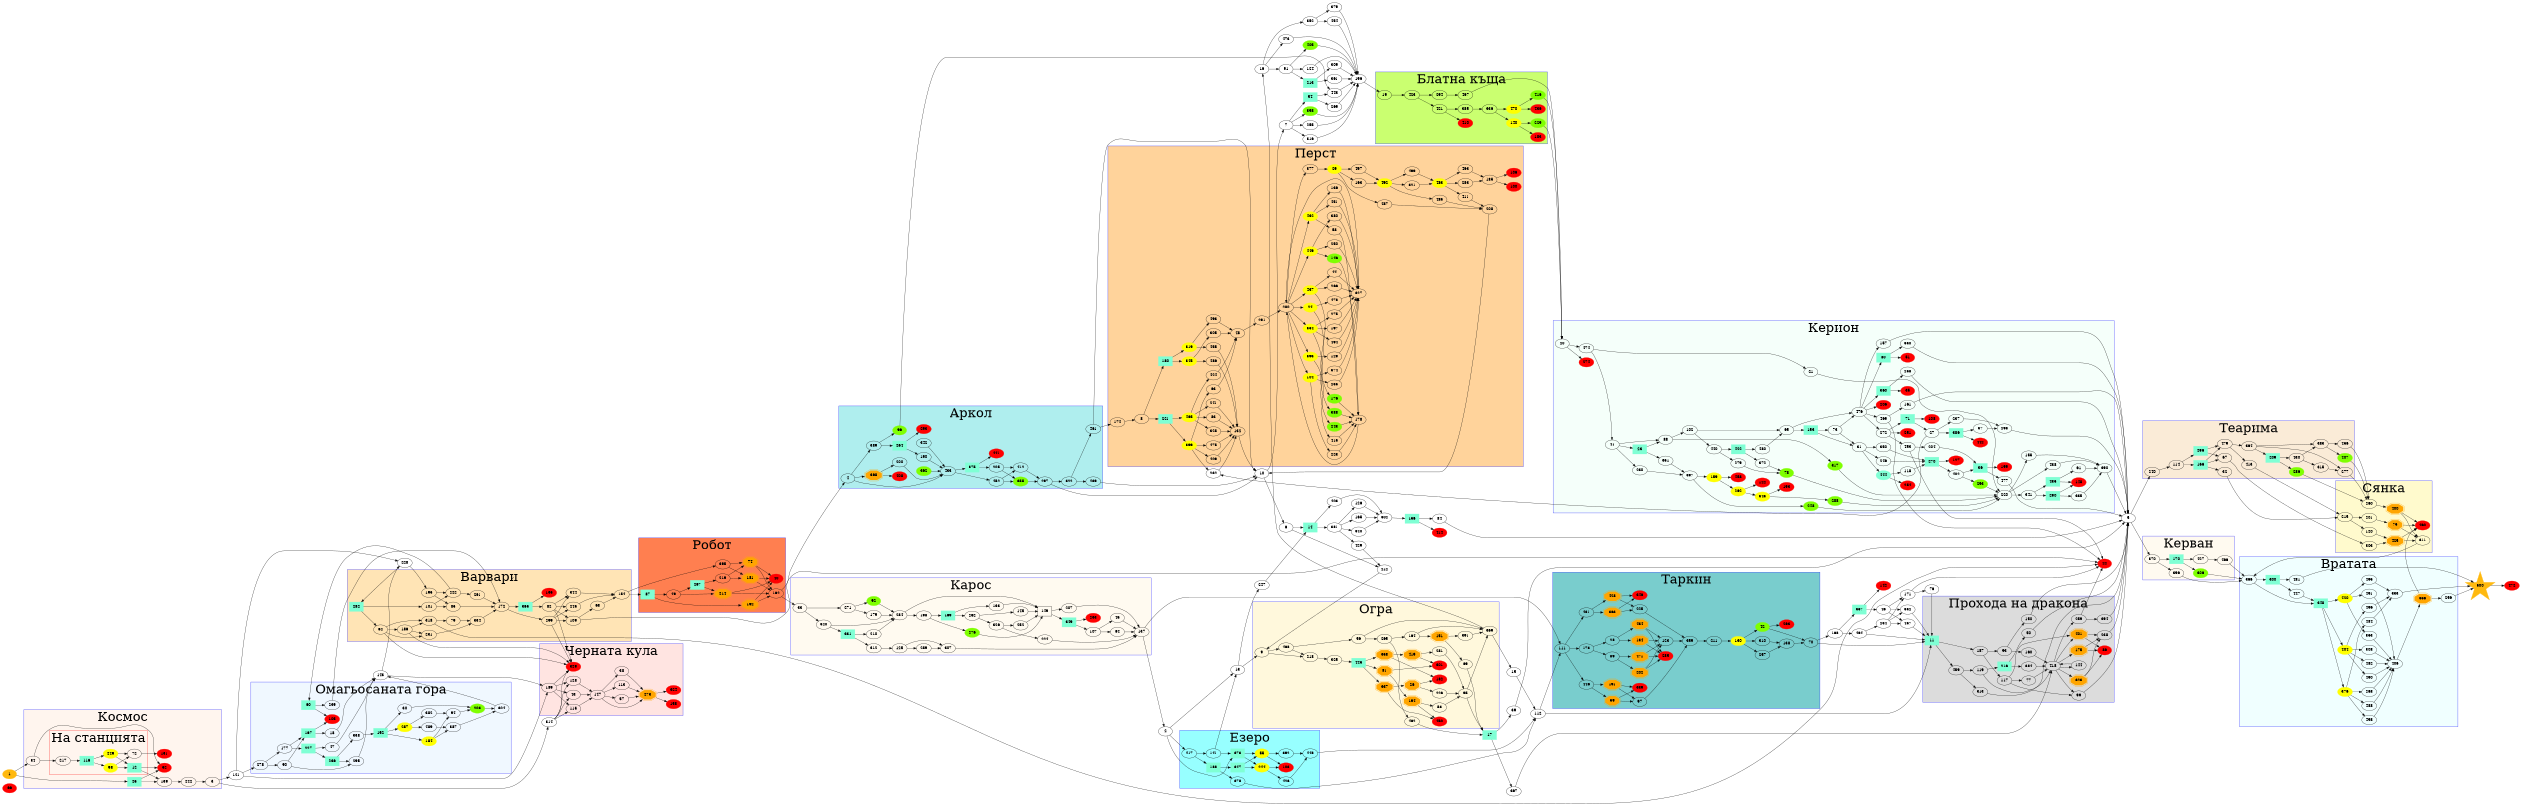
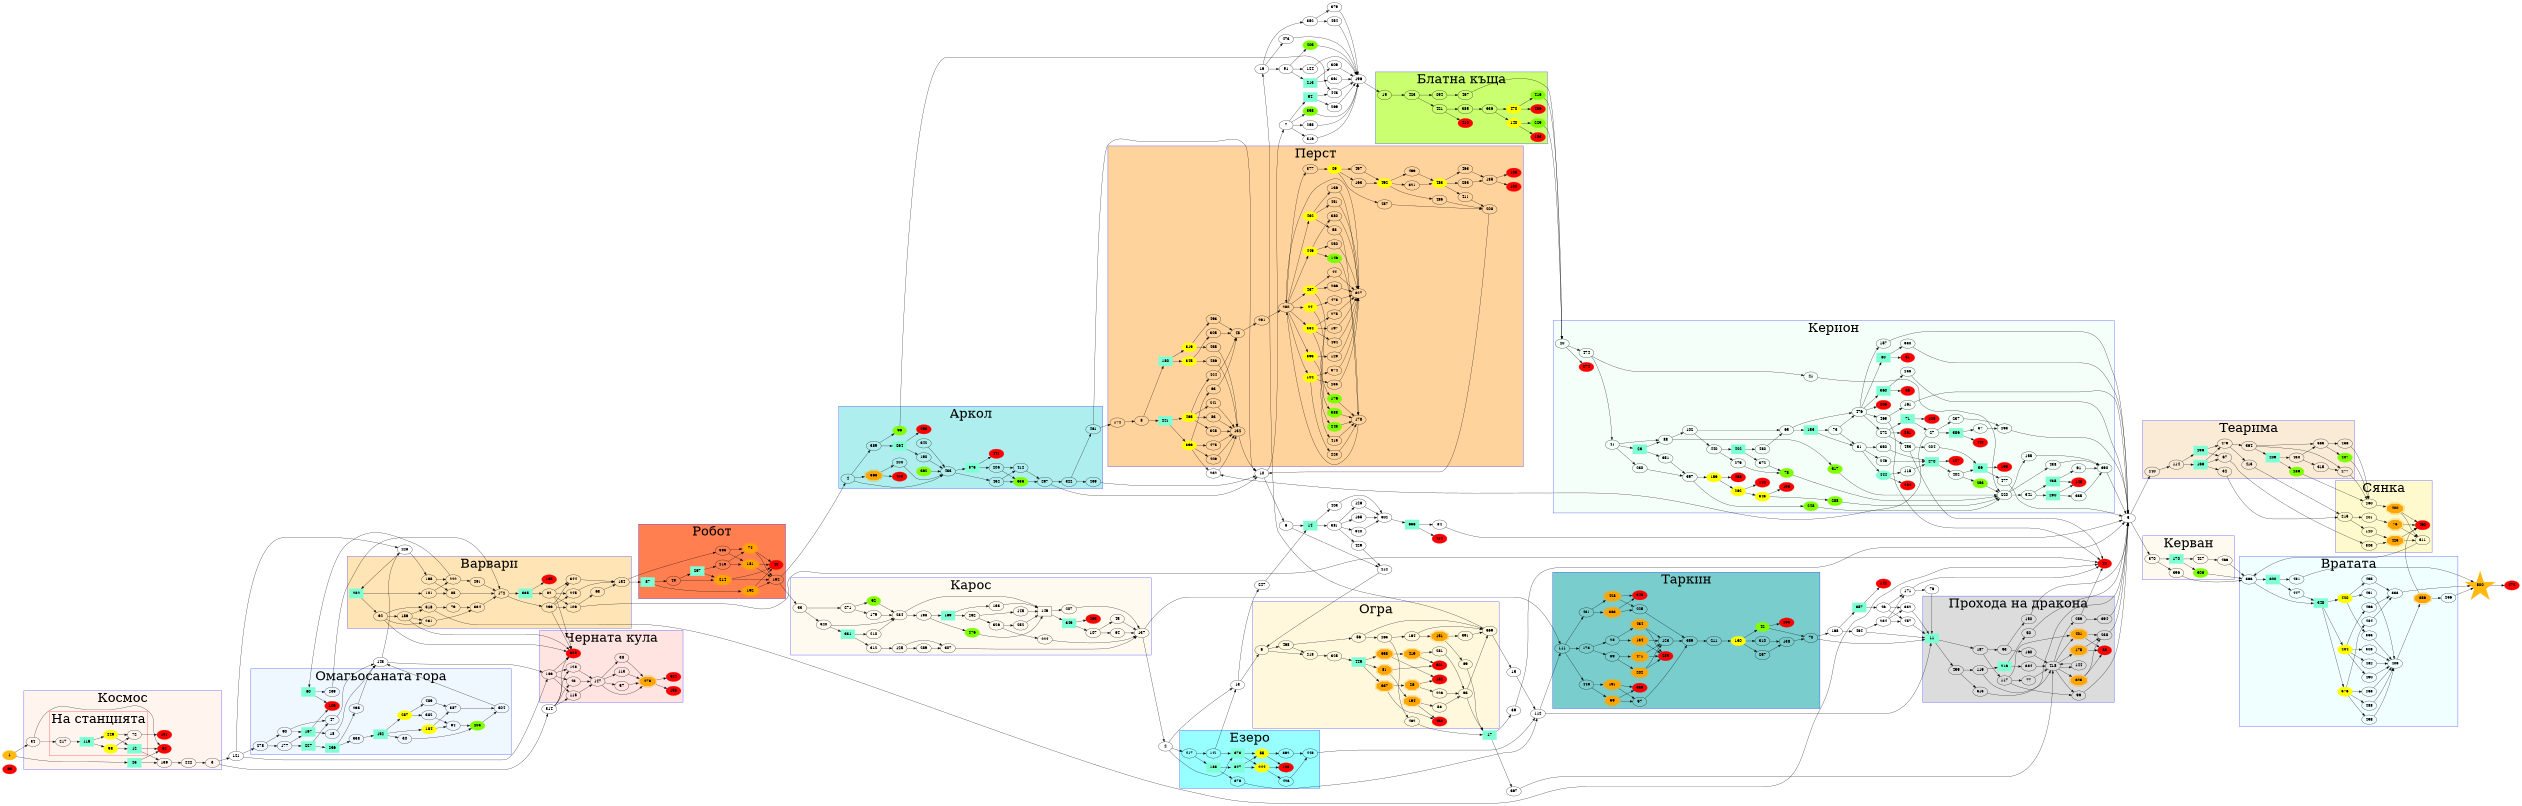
(1412, 519) -> (1412, 525)
(320, 770) -> (306, 724)
